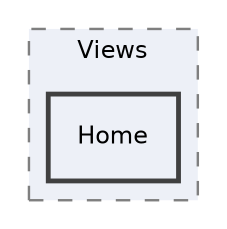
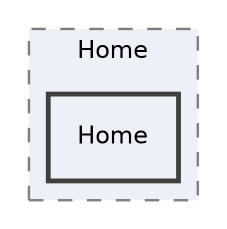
(113, 52) -> (113, 52)
